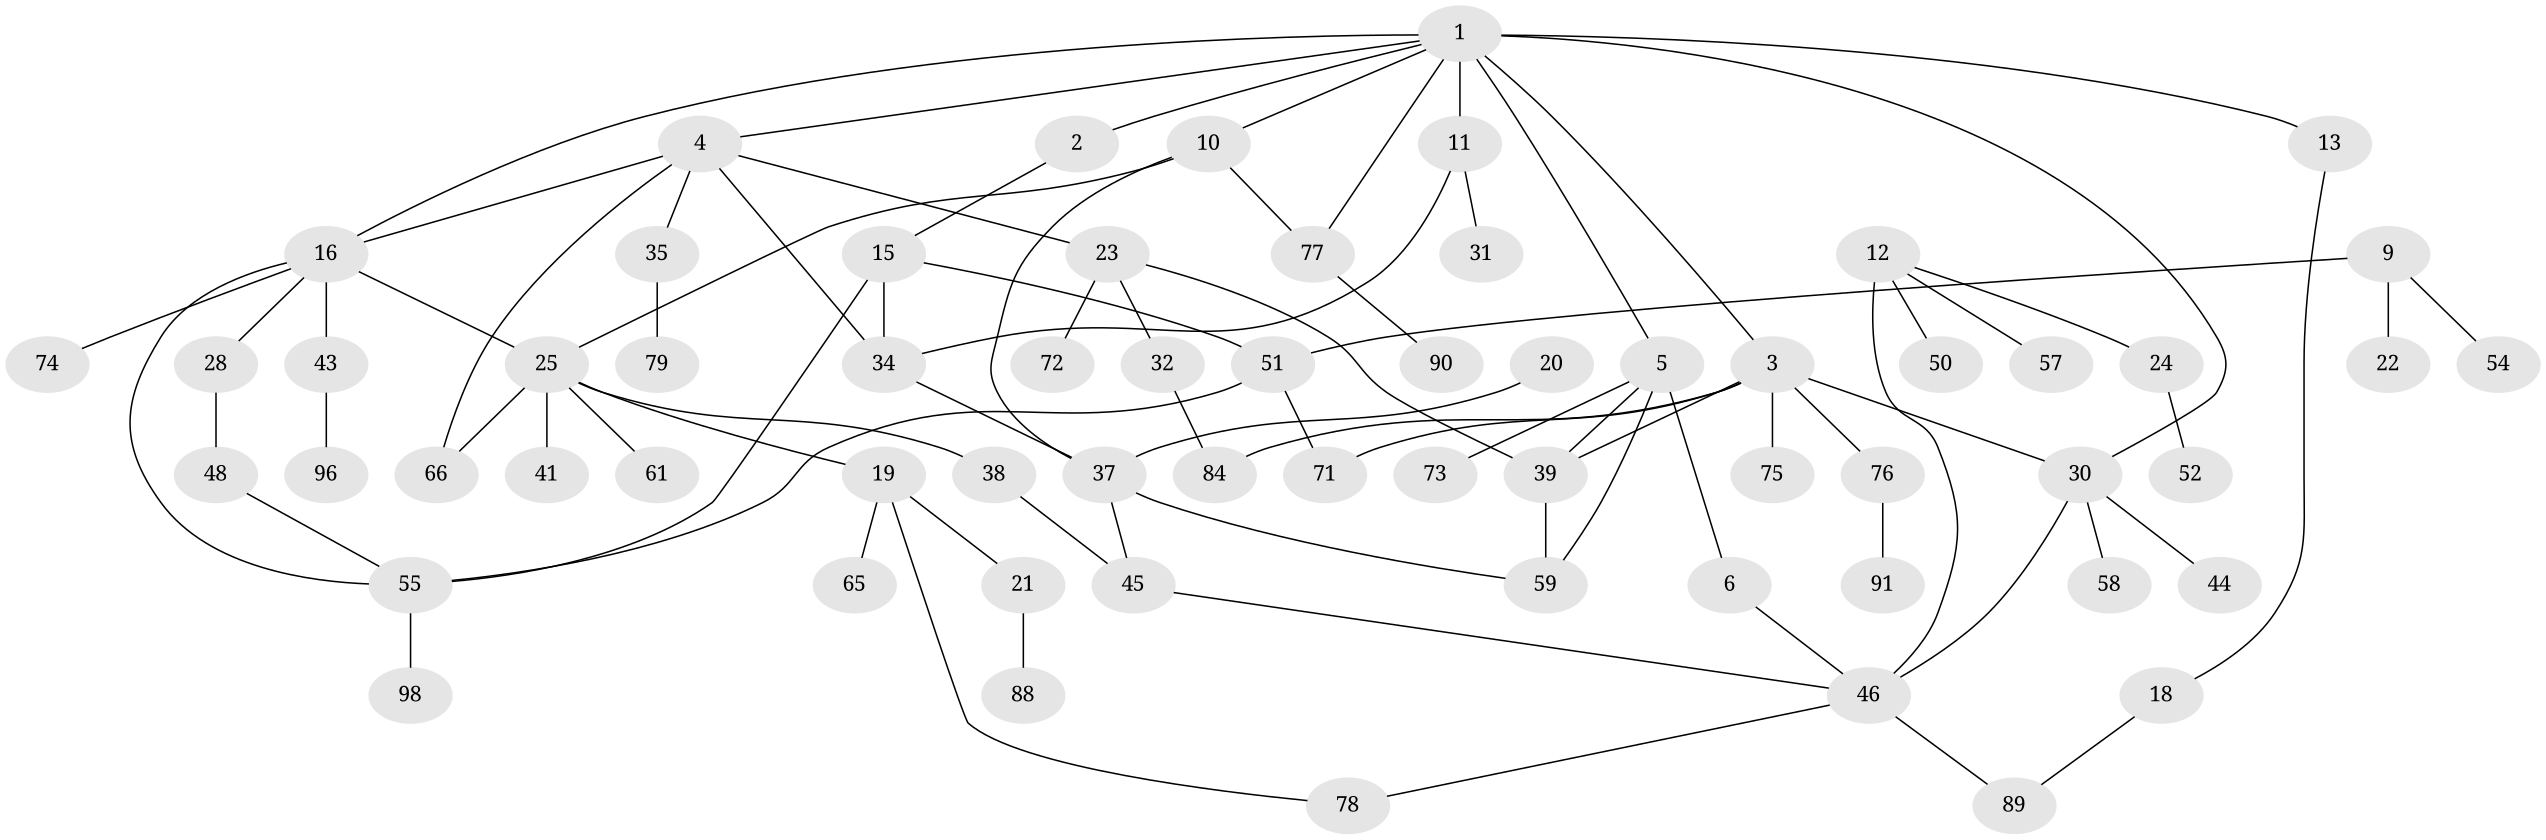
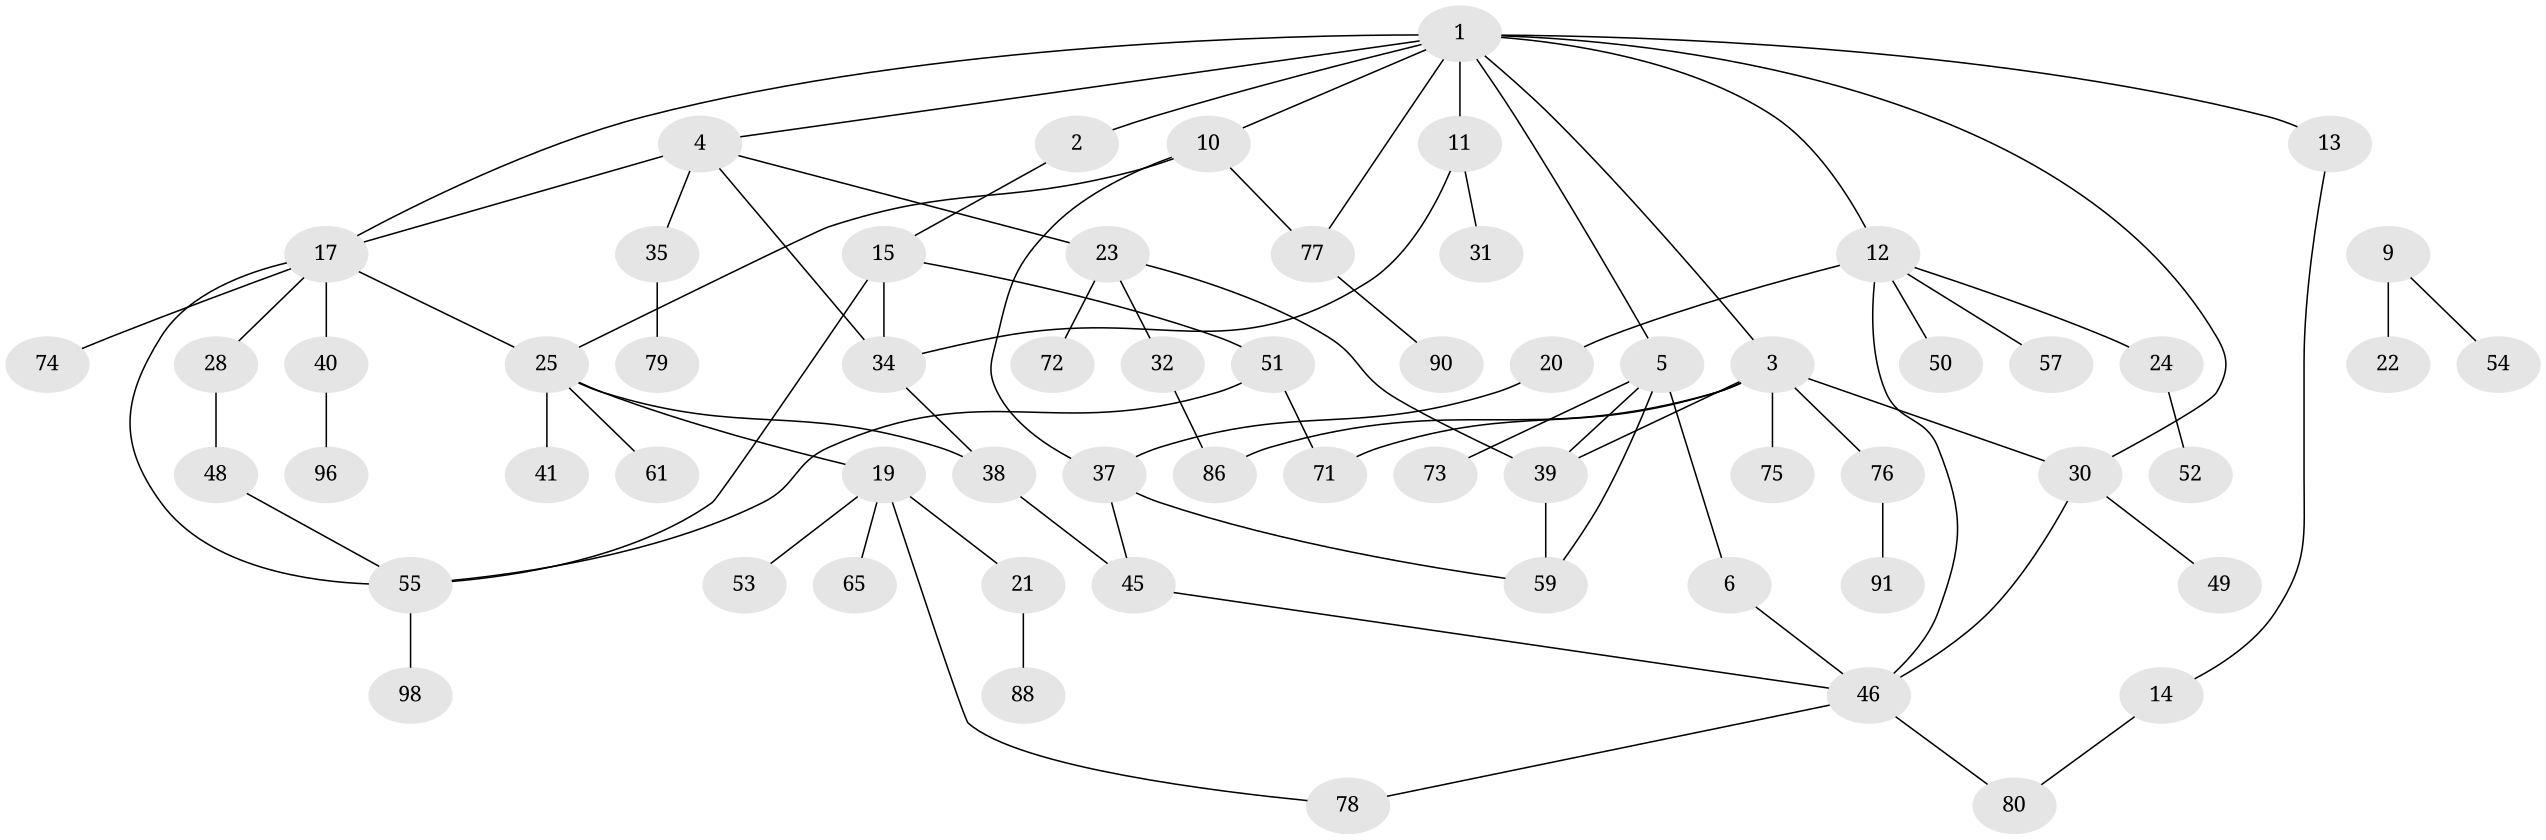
none -> (1711, 84)
(326, 254) -> (326, 254)
(1828, 294) -> none
none -> (1704, 304)
(326, 365) -> (326, 365)
(998, 422) -> (944, 424)
(437, 475) -> none
(1215, 475) -> (1215, 475)
none -> (745, 585)
(2109, 585) -> none
(2220, 585) -> (2220, 585)
(2162, 696) -> (2162, 696)
(2015, 806) -> (2015, 806)
